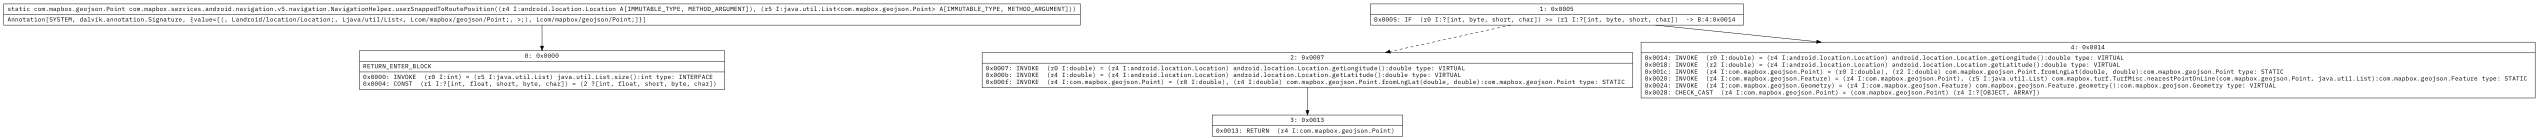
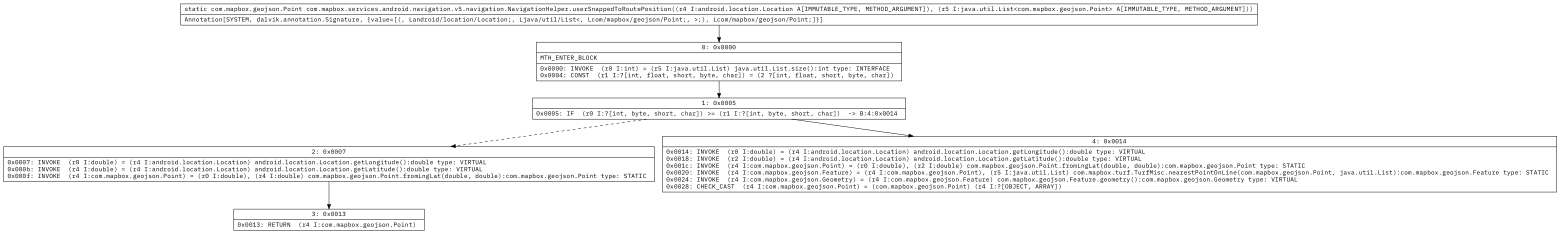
(397, 66) -> (569, 58)
none -> (719, 87)
